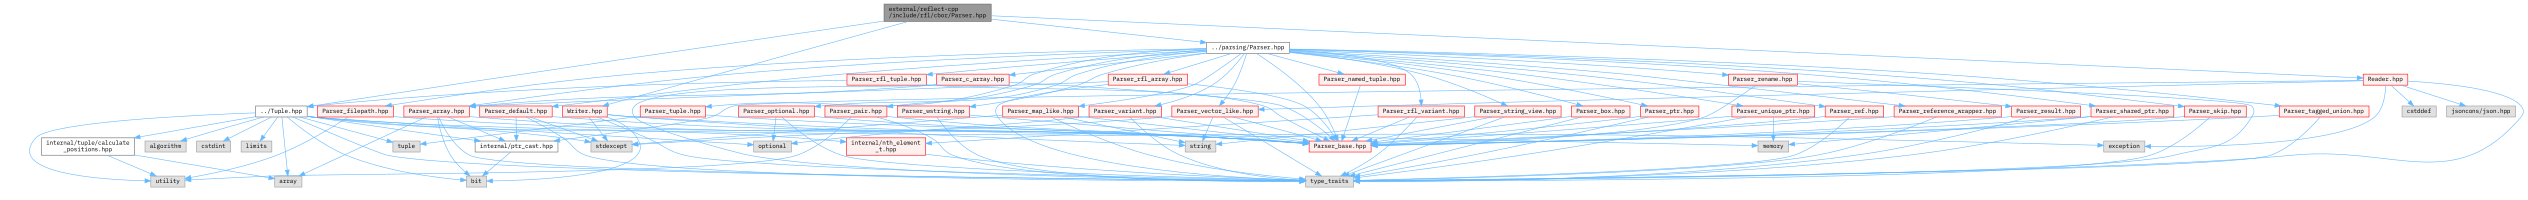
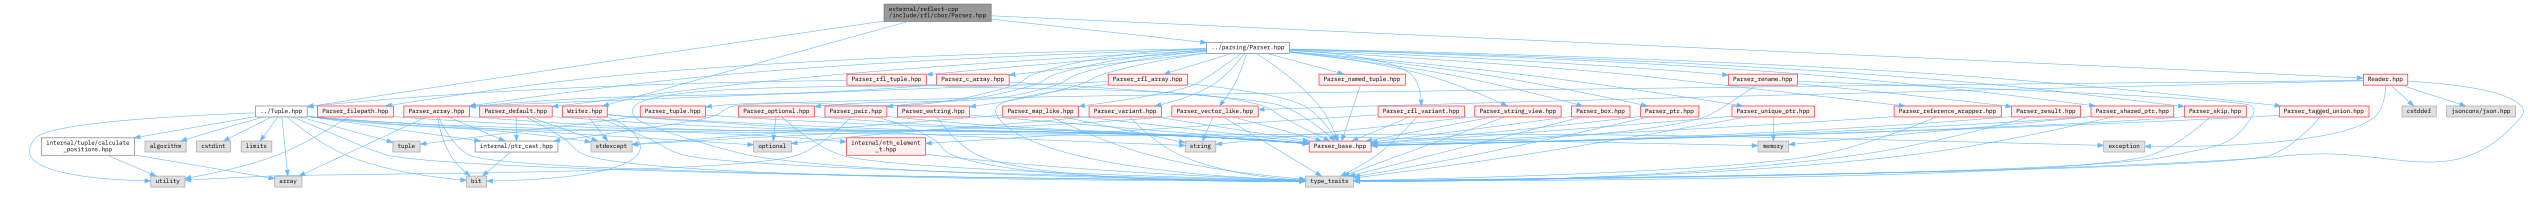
(1854, 111) -> none
